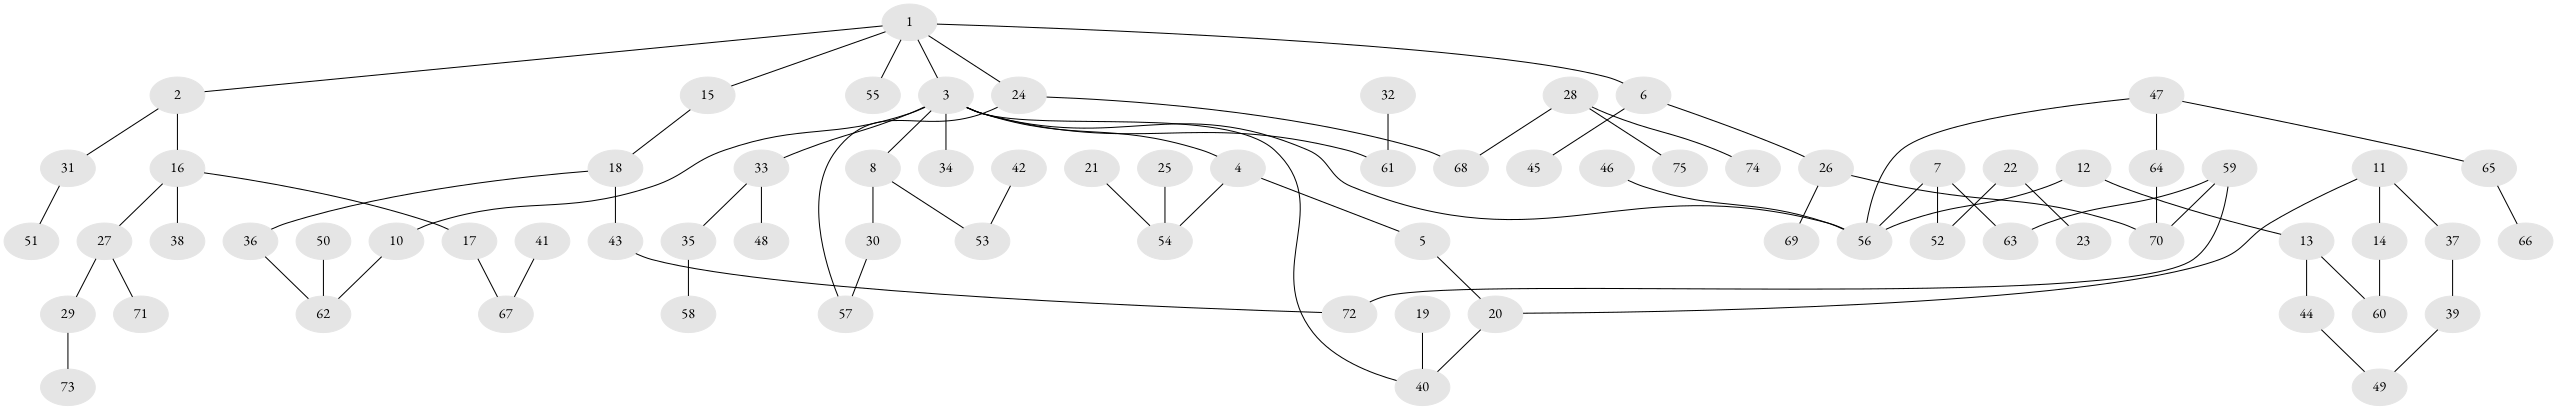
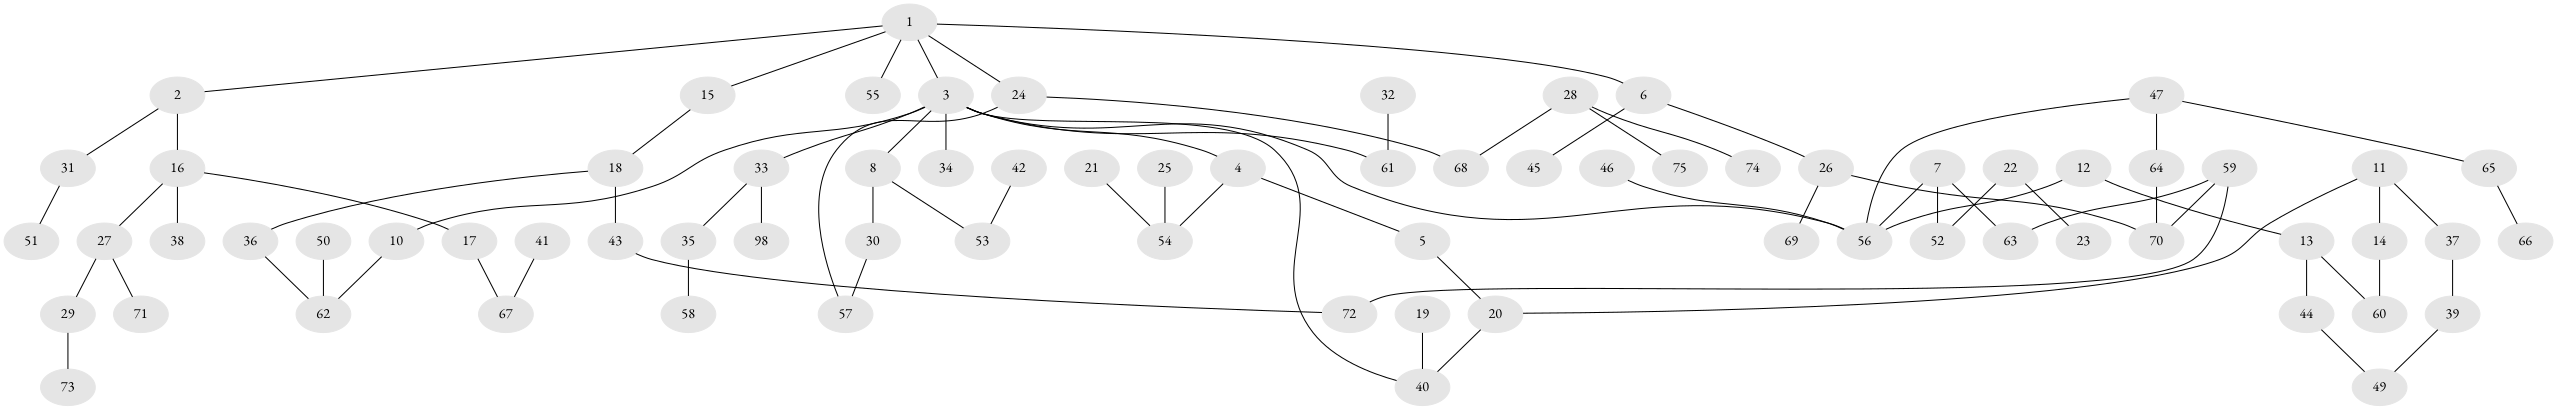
(761, 241) -> (761, 241)
